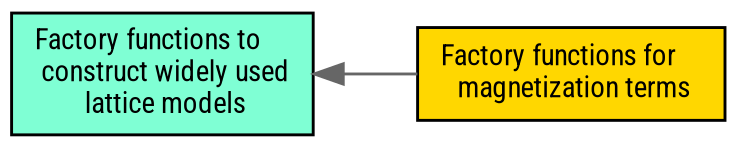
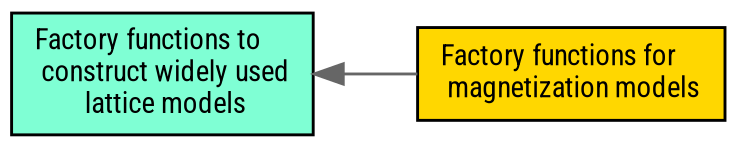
(571, 74) -> (571, 74)
